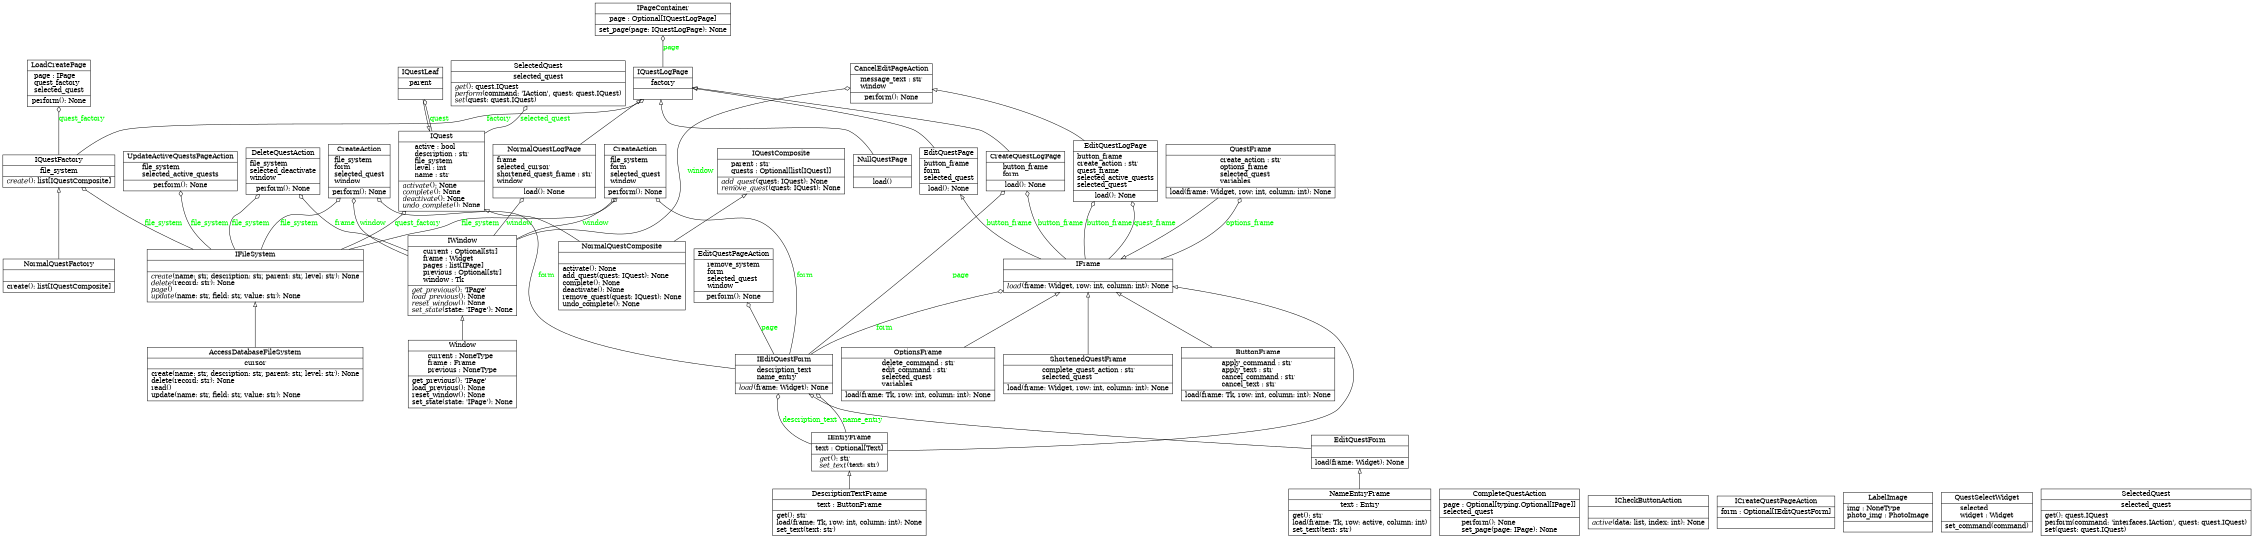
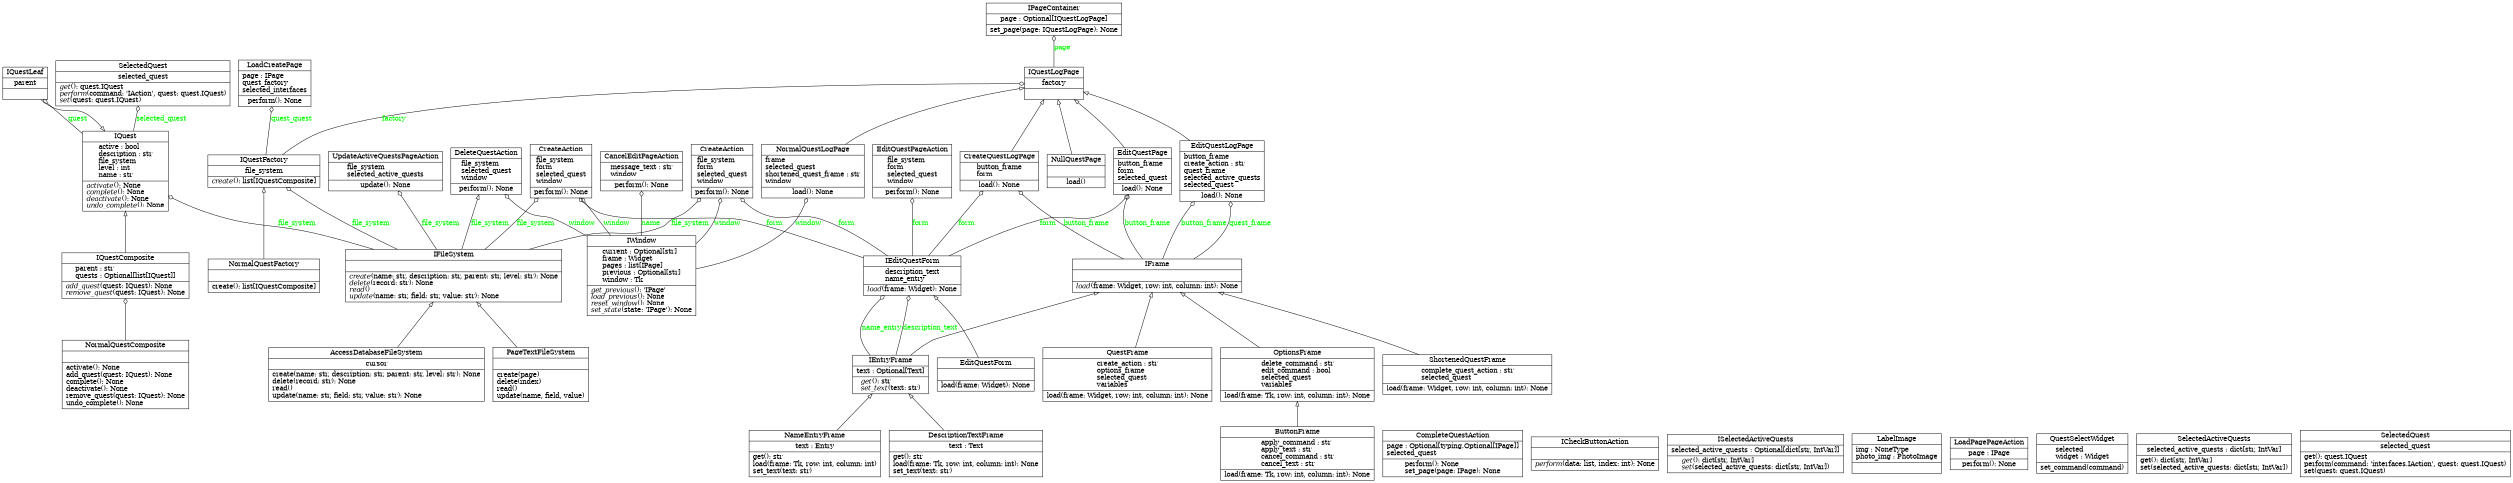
(59, 90) -> (275, 90)
(1013, 108) -> (1141, 113)
(82, 119) -> (291, 119)
(523, 167) -> (790, 167)
(283, 171) -> (486, 171)
(700, 171) -> (651, 223)
(180, 185) -> (385, 185)
(712, 217) -> (125, 322)
(232, 219) -> (470, 224)
(546, 222) -> (125, 234)
(345, 223) -> (581, 223)
(417, 223) -> (297, 223)
(997, 235) -> (1126, 231)
(1205, 238) -> none
(734, 265) -> (906, 160)
(961, 276) -> (966, 223)
(159, 290) -> (357, 290)
(902, 316) -> (1037, 221)
(1166, 321) -> (1297, 416)
(770, 328) -> (920, 223)
(914, 370) -> (1296, 371)
(462, 374) -> none
none -> (541, 375)
none -> (1756, 454)
none -> (1989, 454)
none -> (2214, 454)
(1360, 481) -> (853, 414)
(849, 505) -> (966, 446)
(1776, 512) -> none
(1360, 523) -> (815, 464)
(1602, 523) -> (1549, 464)
